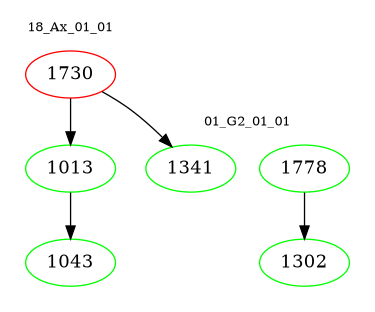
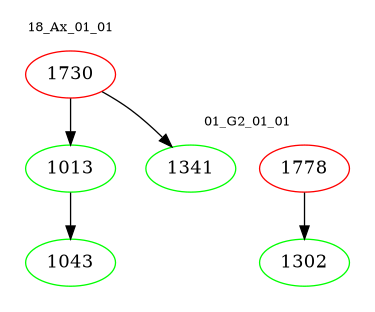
(305, 169) -> (305, 169)
